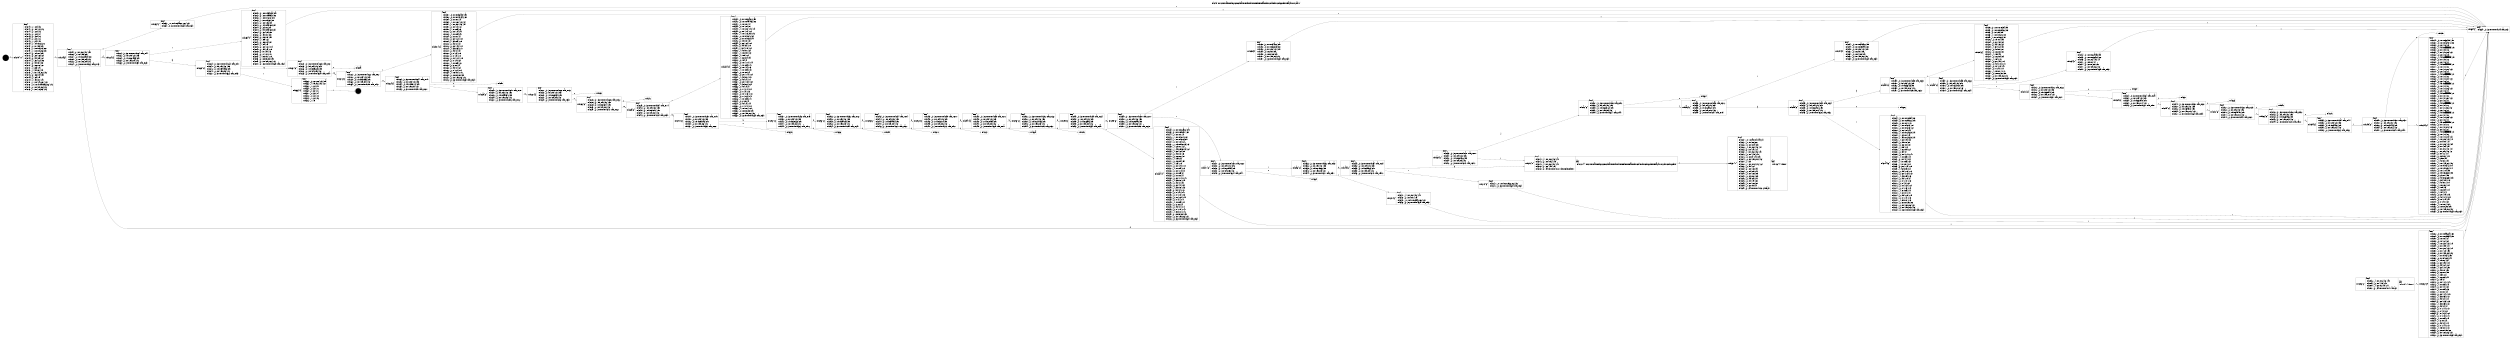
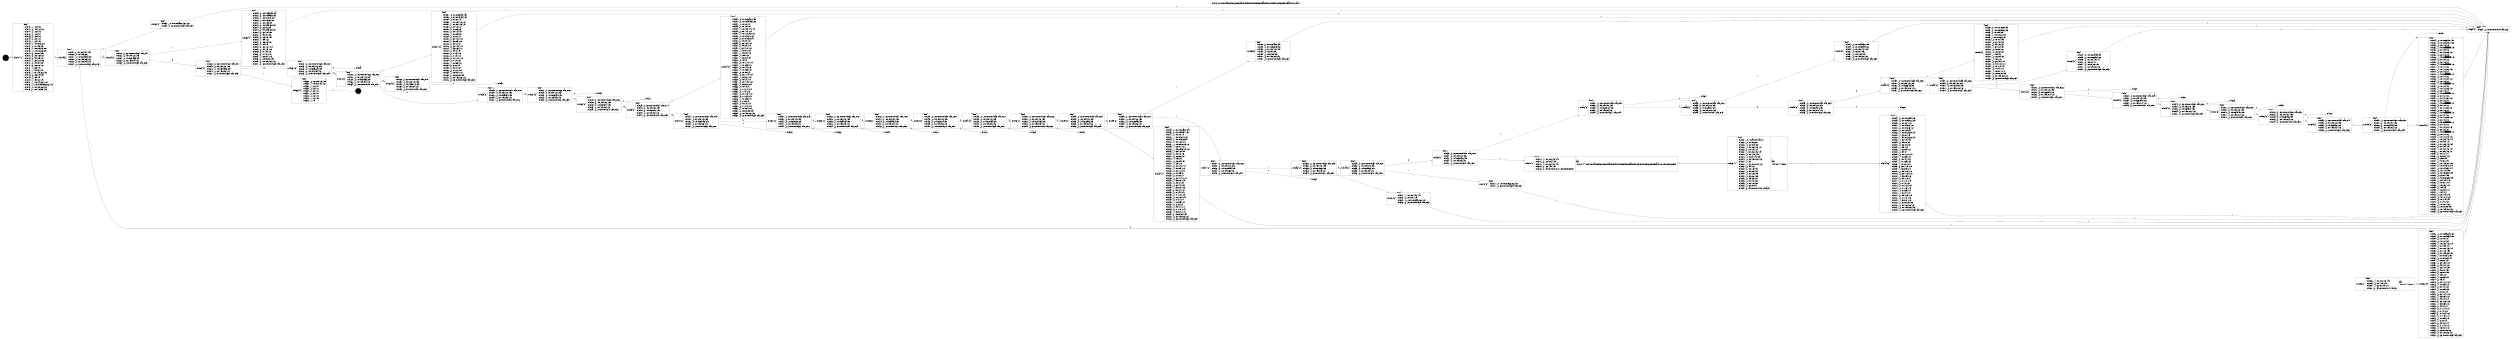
(453, 89) -> (426, 103)
(1851, 132) -> (1833, 164)
(1454, 168) -> (1408, 163)
